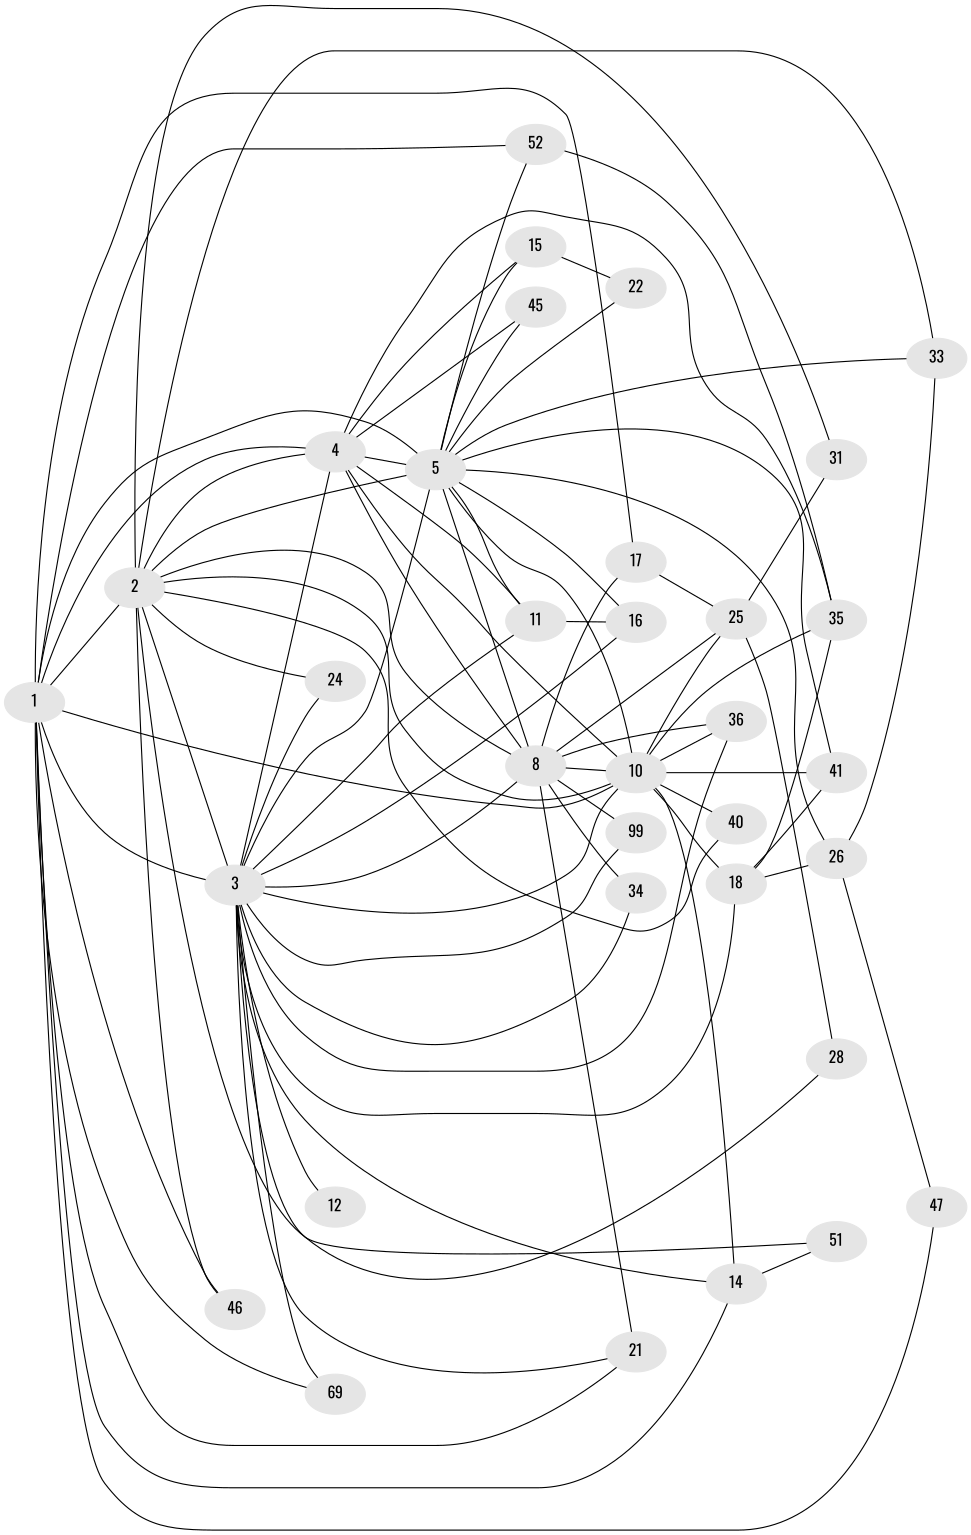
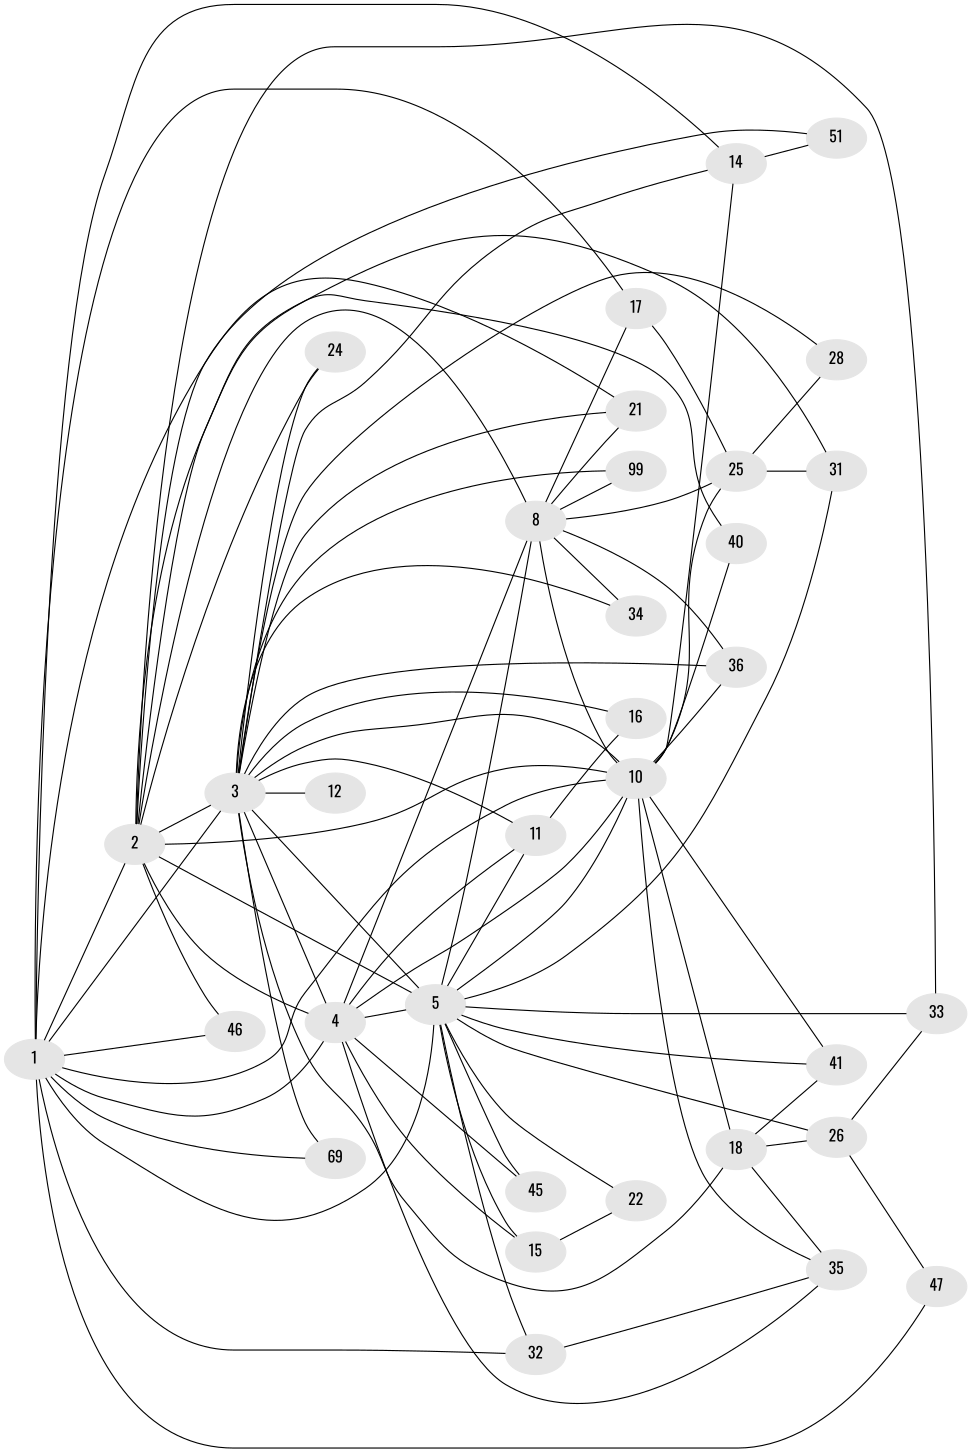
(536, 144) -> (536, 1354)
(544, 538) -> (714, 797)
(401, 860) -> none
